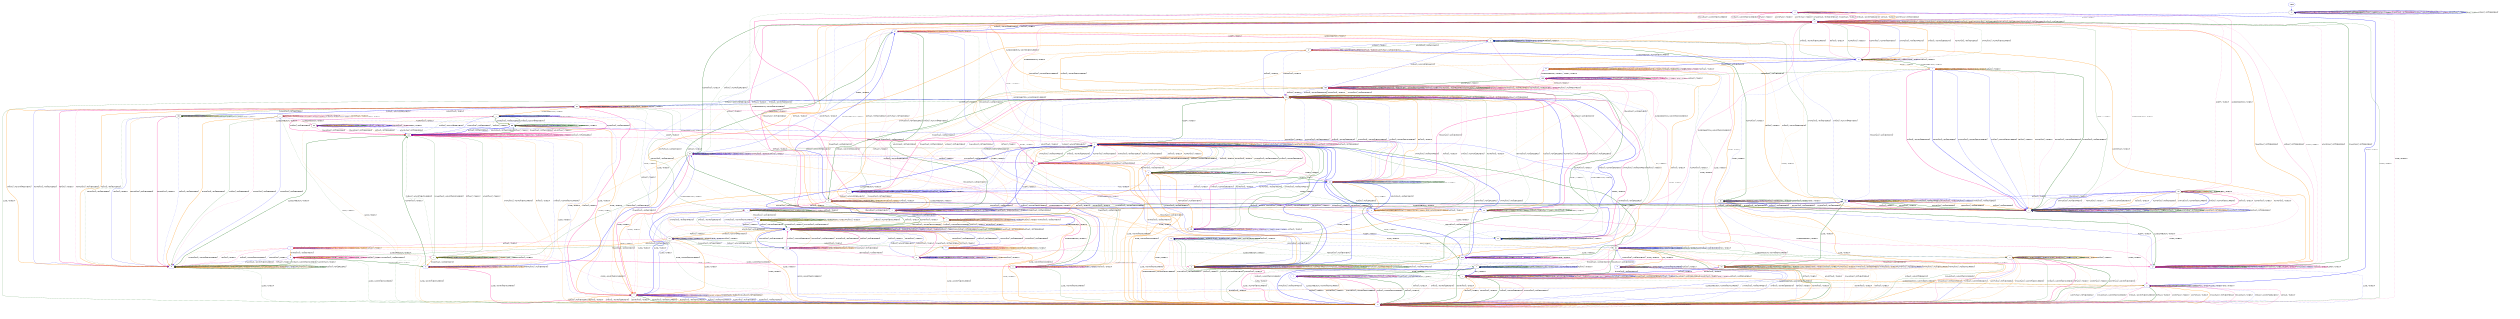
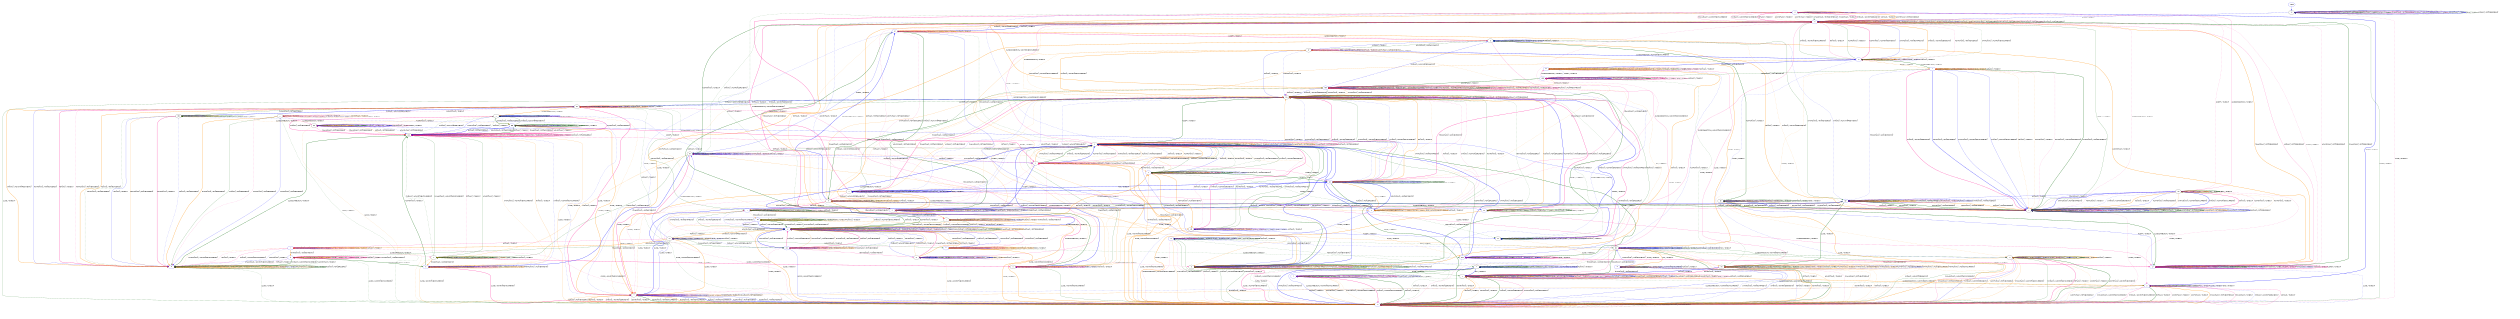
(1090, 187) -> (1090, 187)
